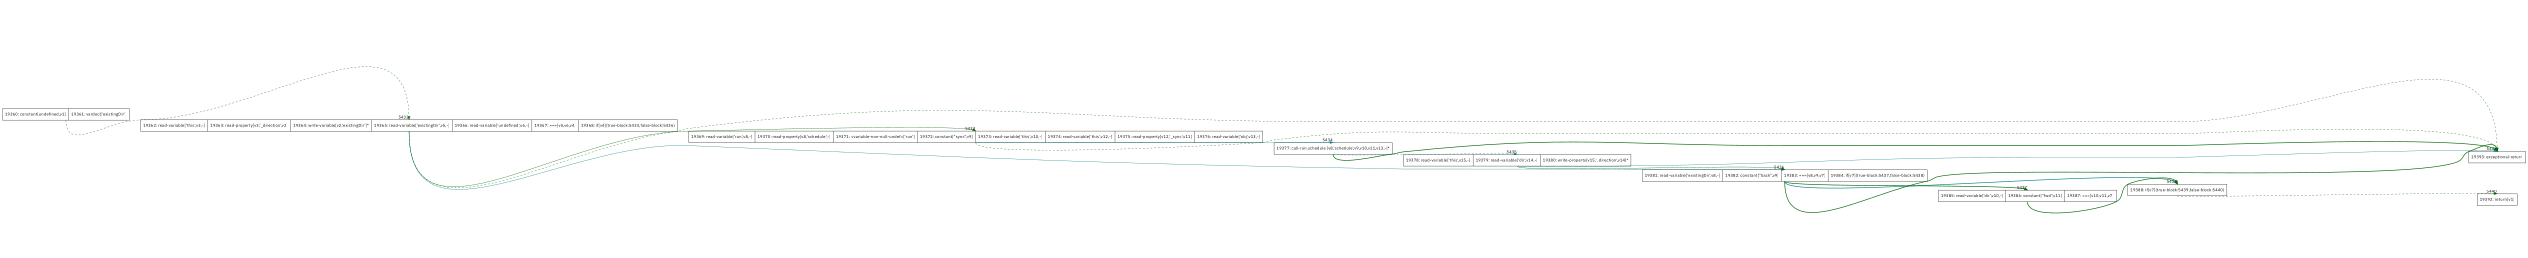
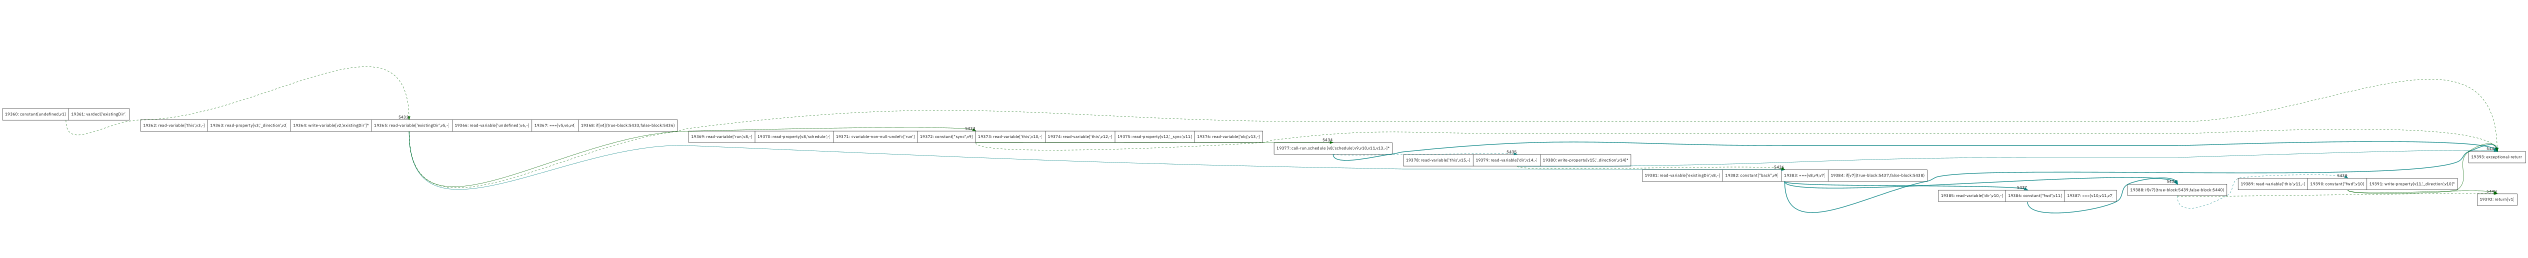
(1153, 143) -> (1153, 143)
(1913, 146) -> (1913, 146)
(1696, 167) -> (1696, 167)
(2132, 172) -> (2132, 172)
none -> (2348, 184)
(1869, 185) -> (1869, 185)
(2105, 206) -> (2105, 206)
